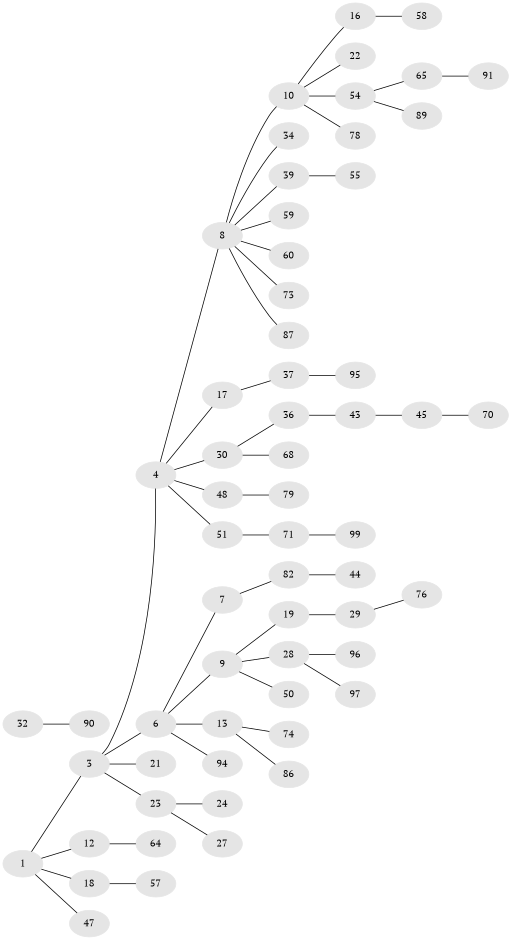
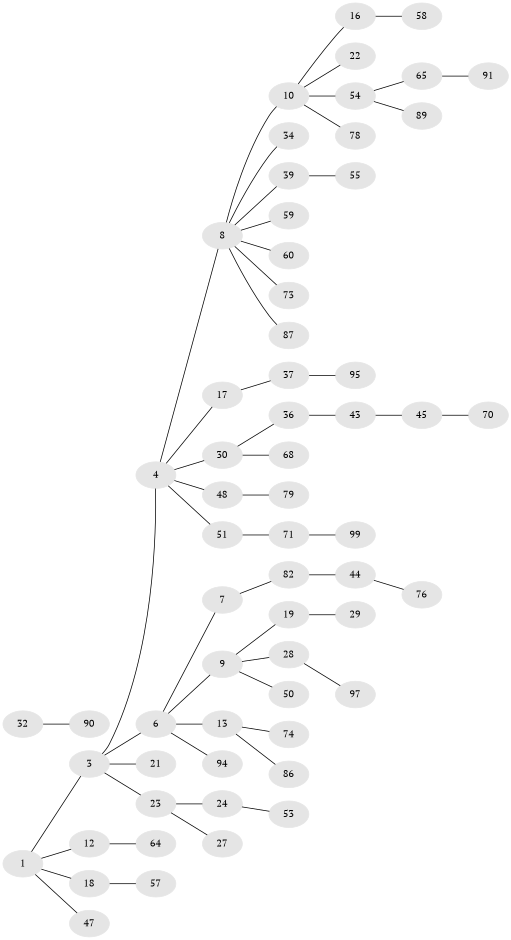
(389, 605) -> (389, 585)
(355, 655) -> none
none -> (289, 814)
